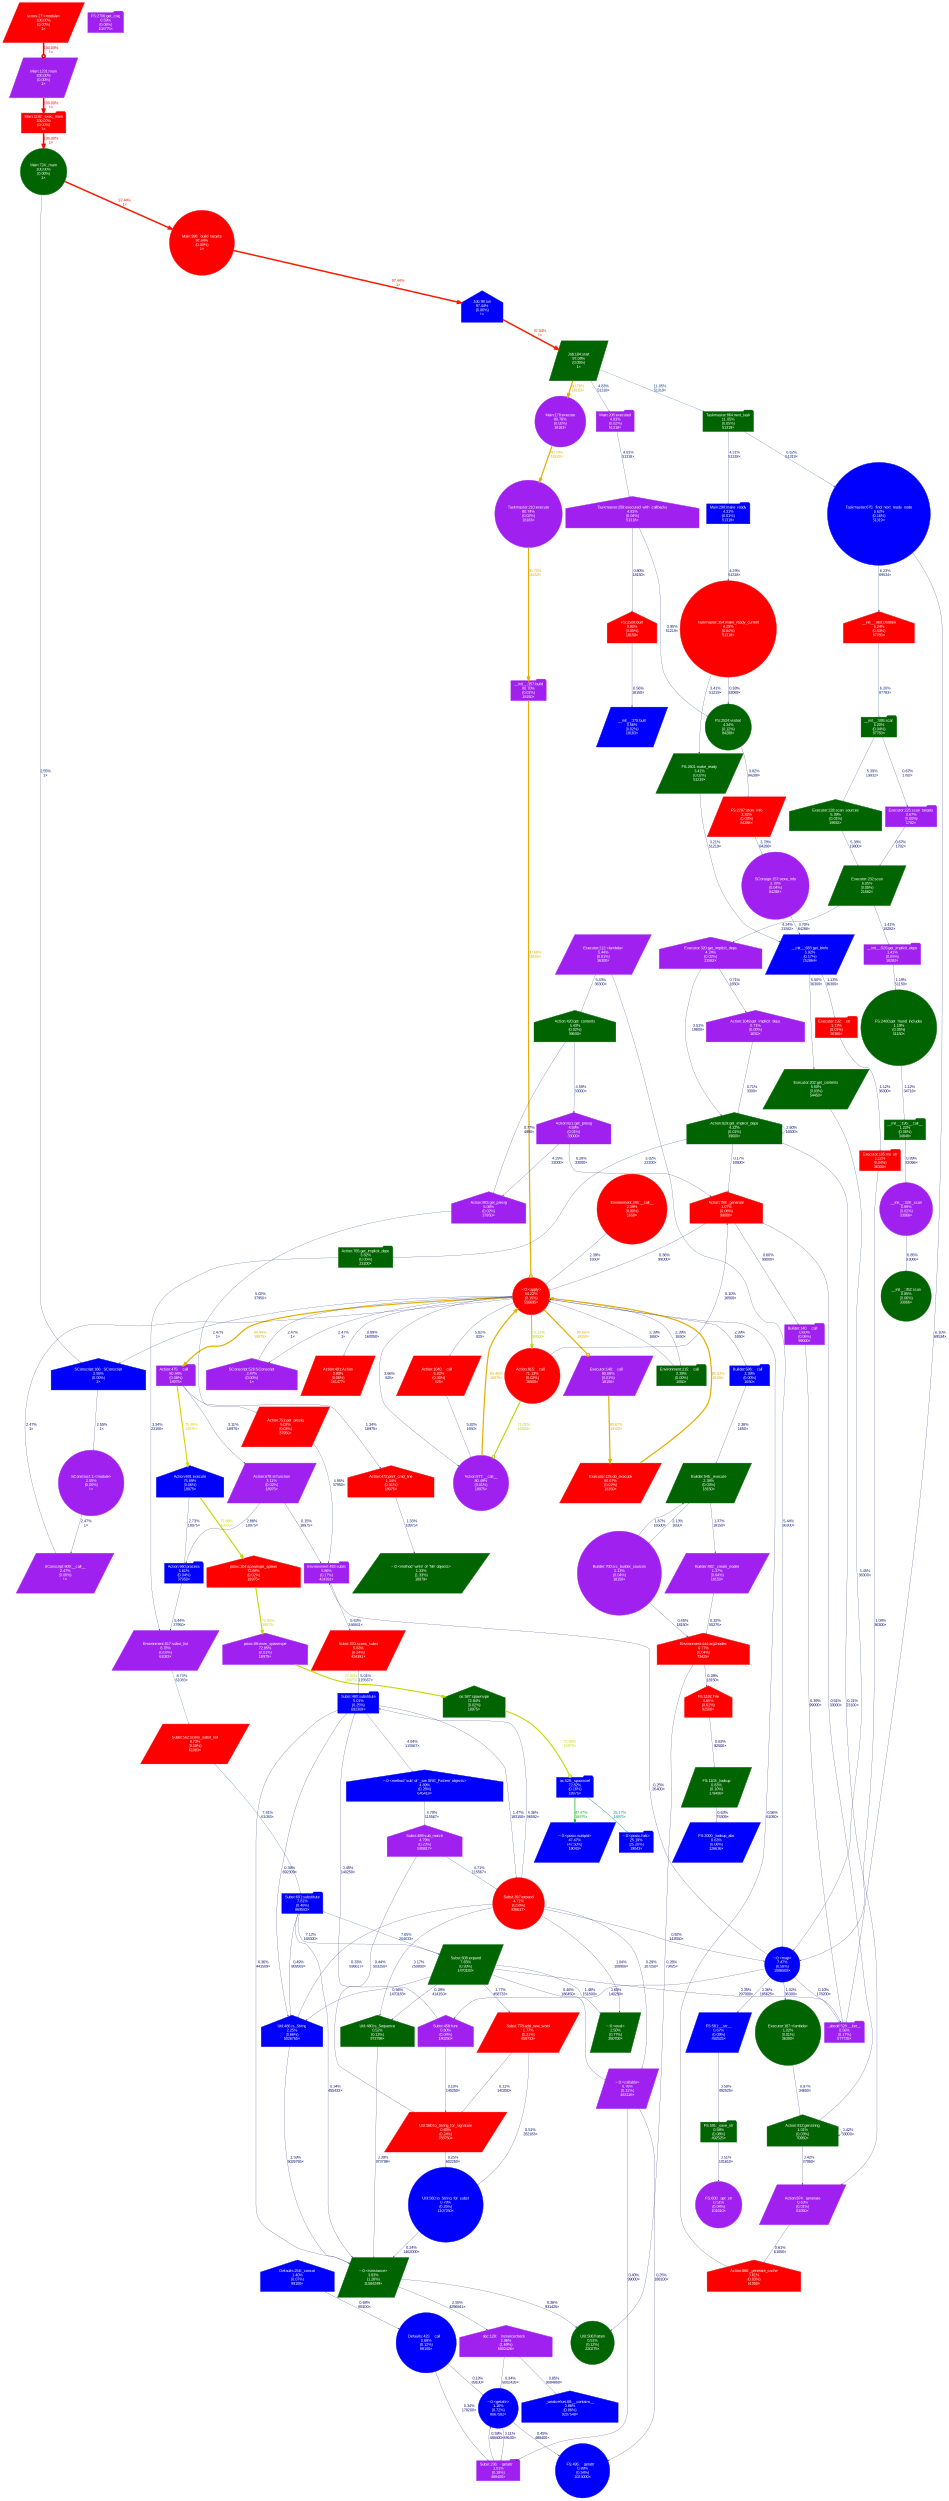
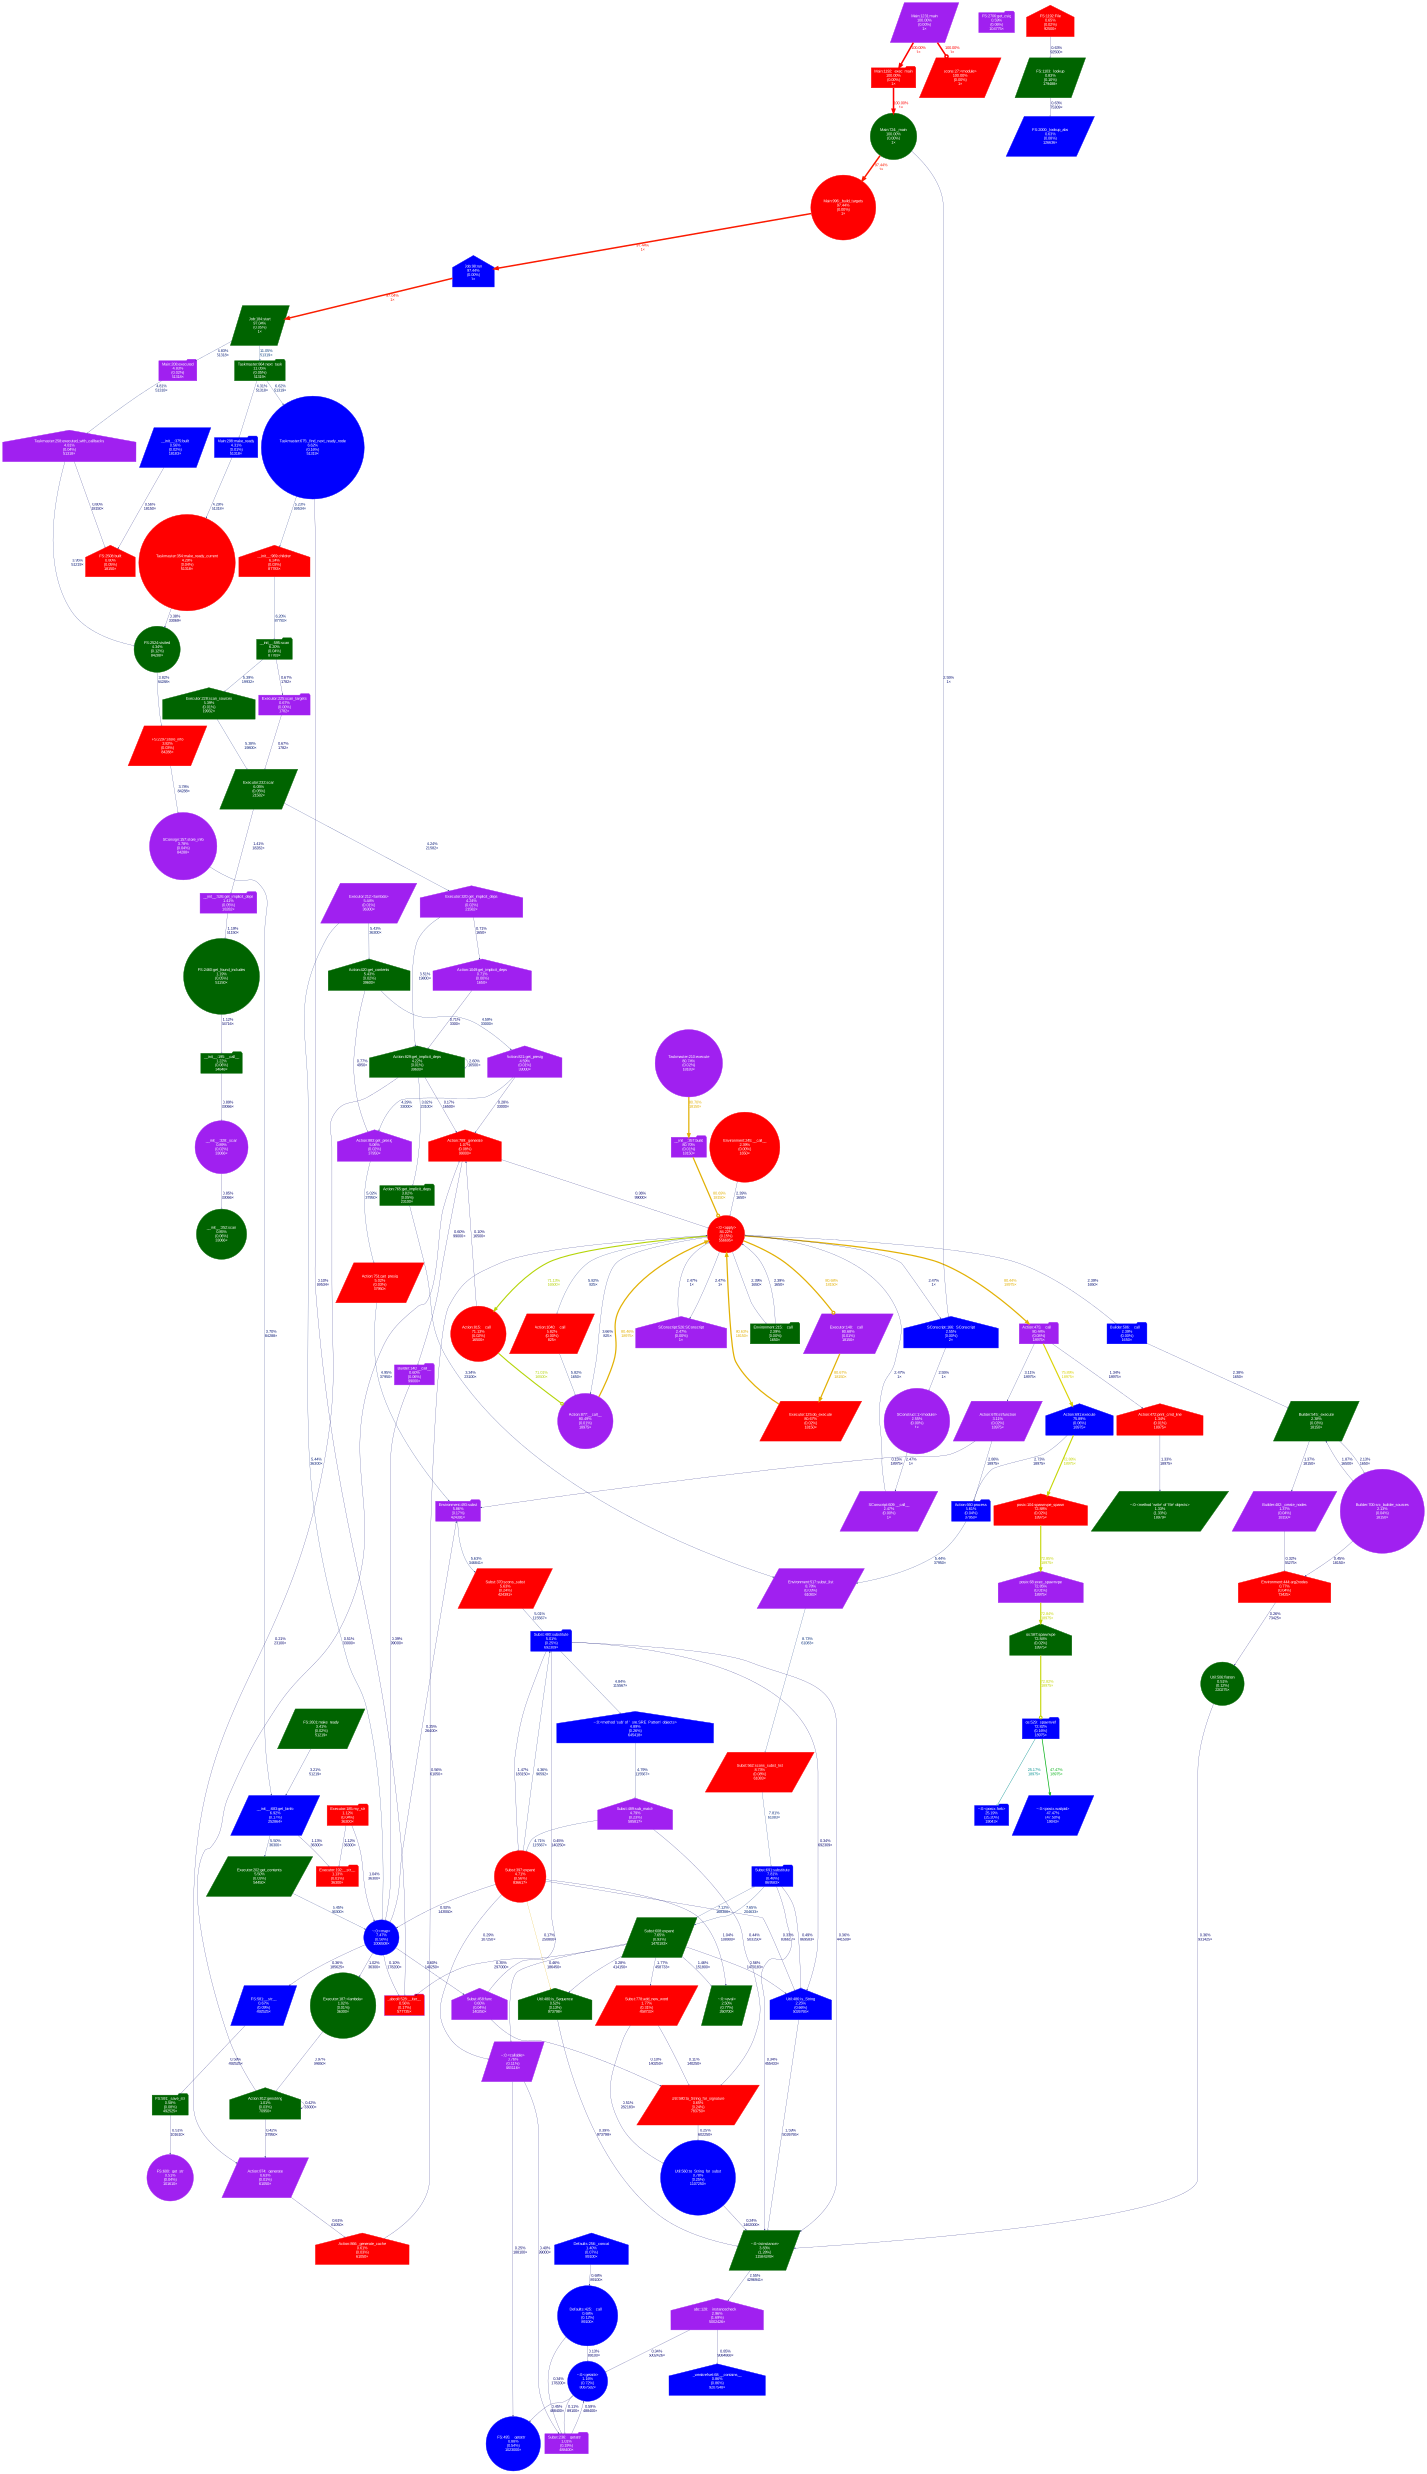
(44, 49) -> (942, 49)
(560, 422) -> none
(632, 674) -> (141, 508)
(703, 709) -> none
(876, 1086) -> (343, 1845)
(338, 1376) -> none
(706, 1675) -> none
(809, 1684) -> (391, 1651)
(417, 1940) -> (539, 1945)
(844, 2033) -> (404, 2006)
(492, 2293) -> (1198, 2147)
